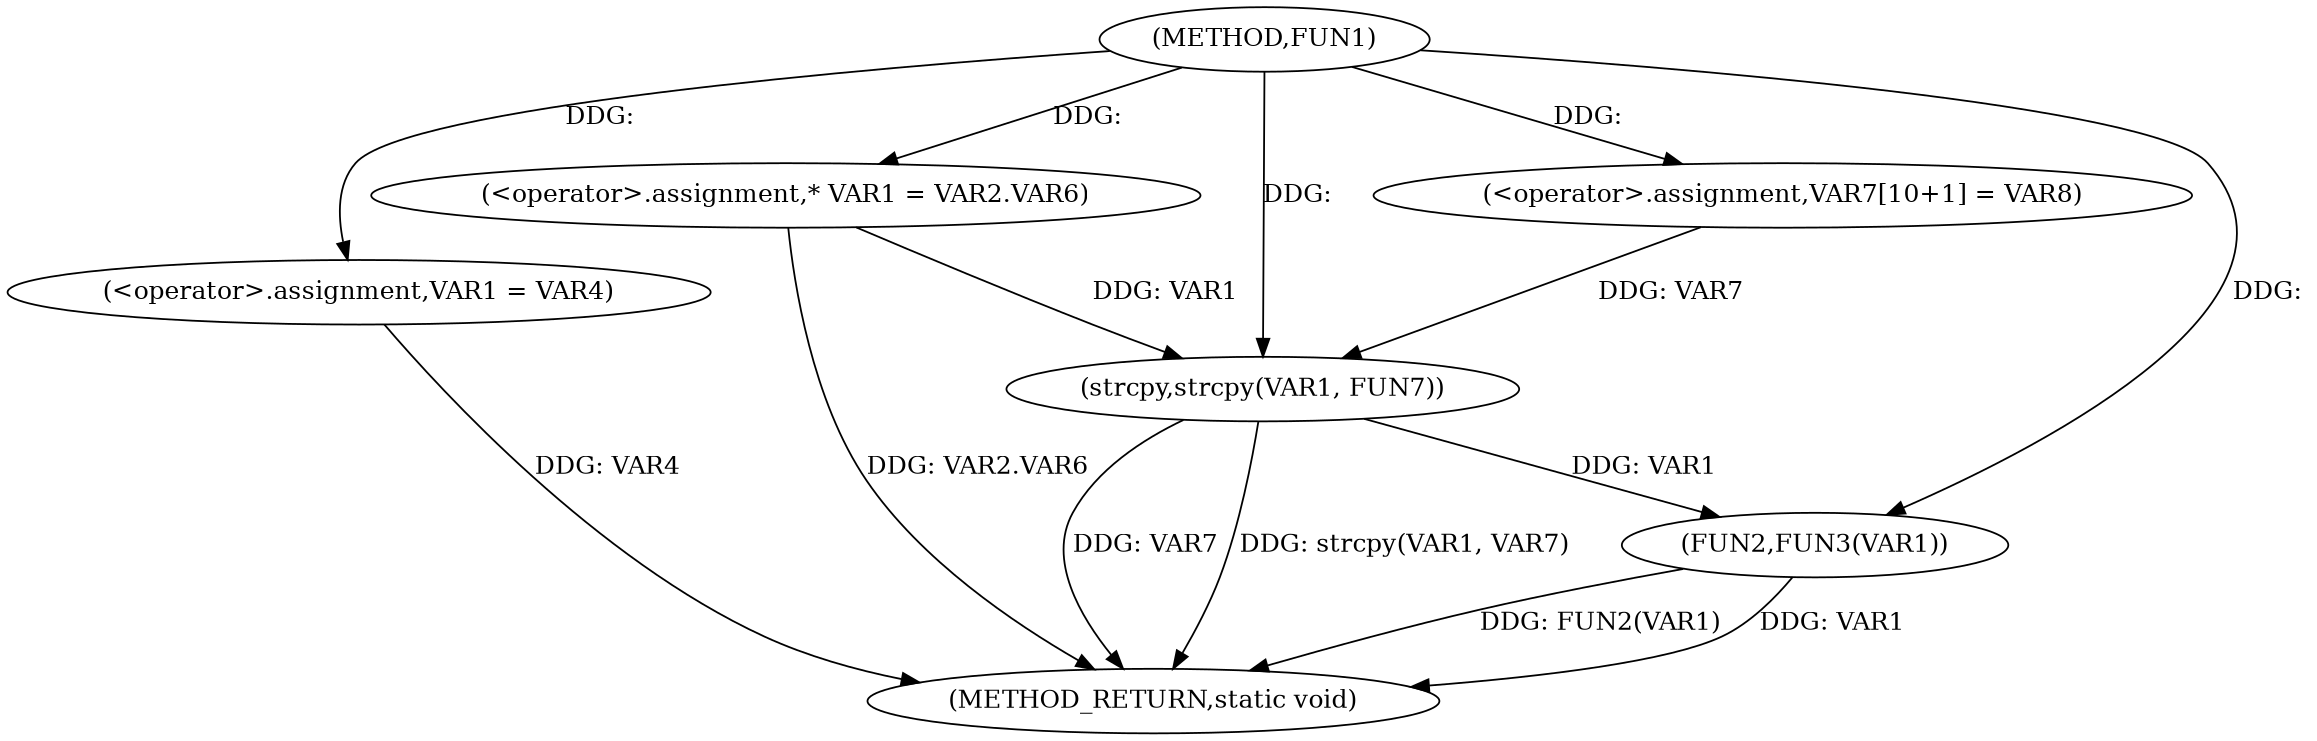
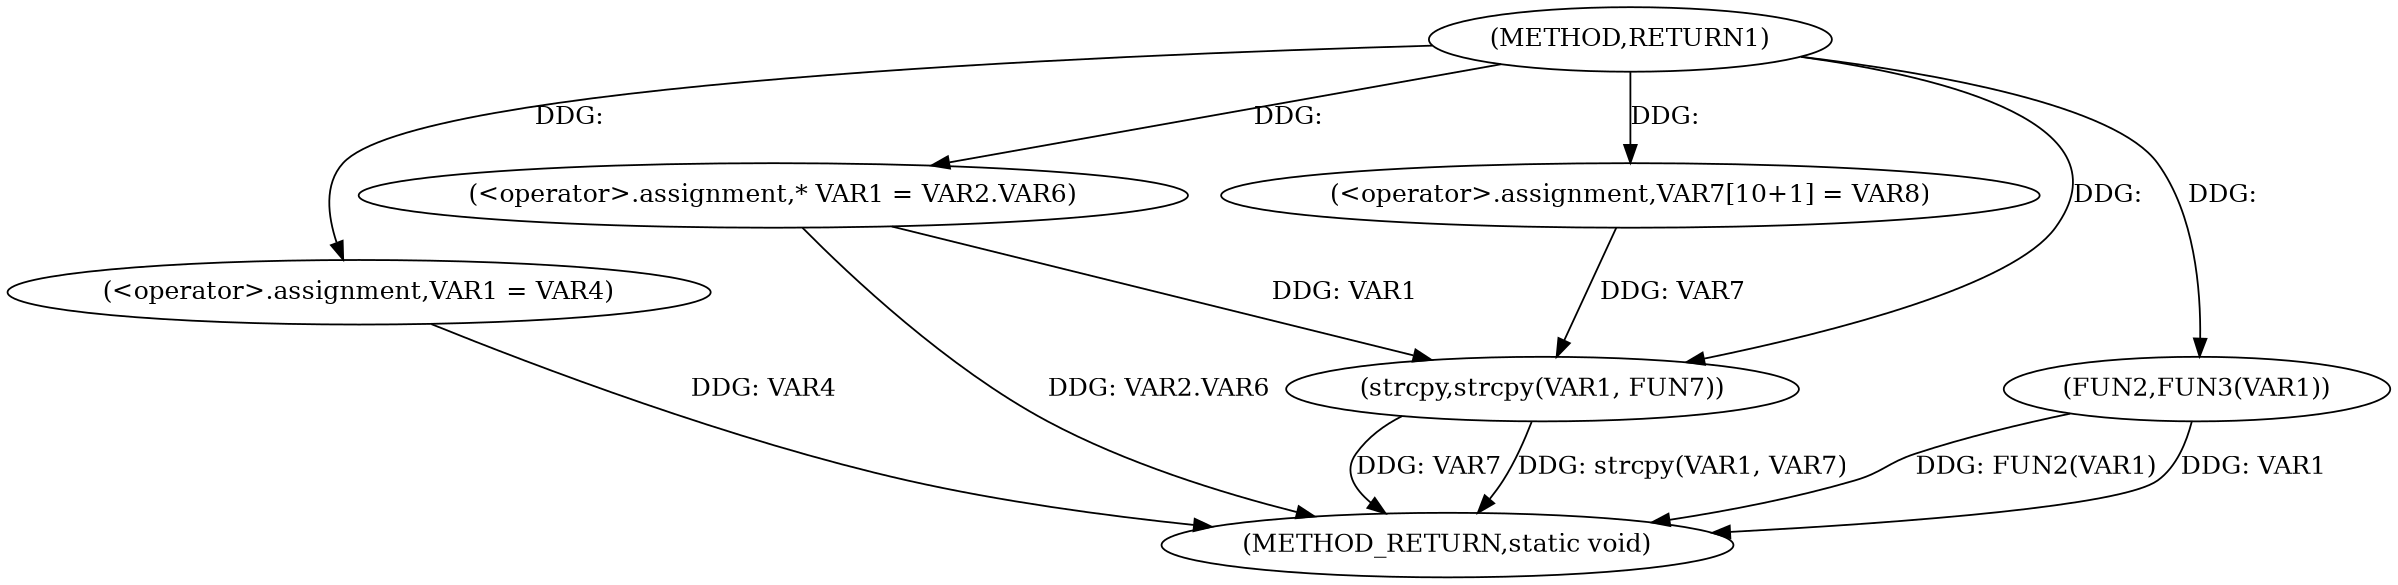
(1265, 39) -> (1630, 39)
(1533, 465) -> none
